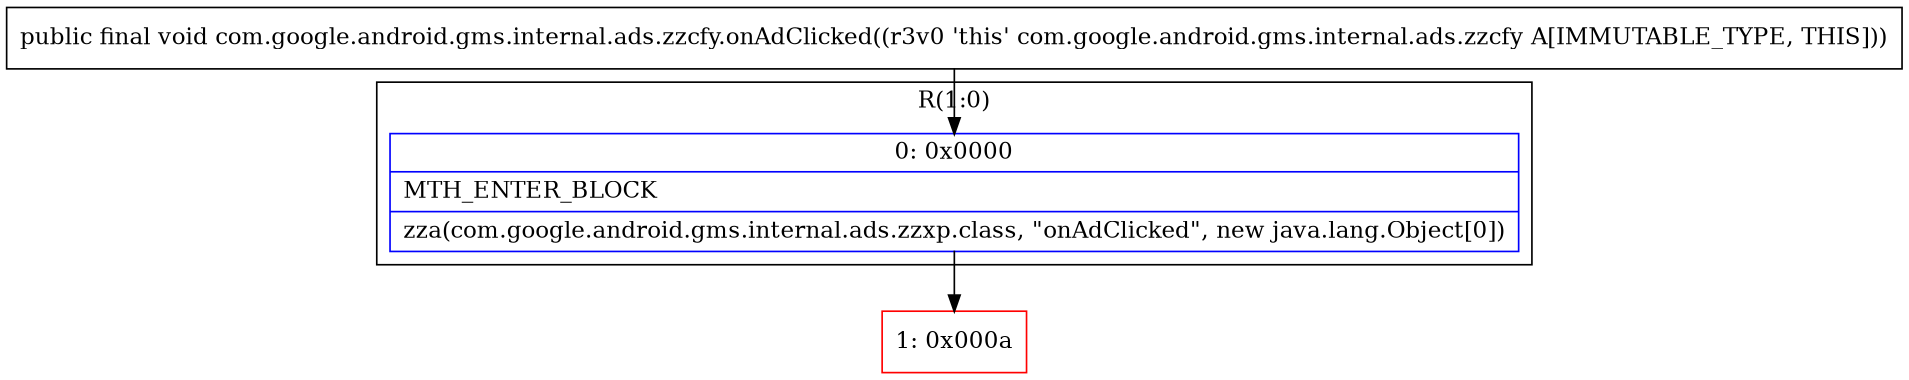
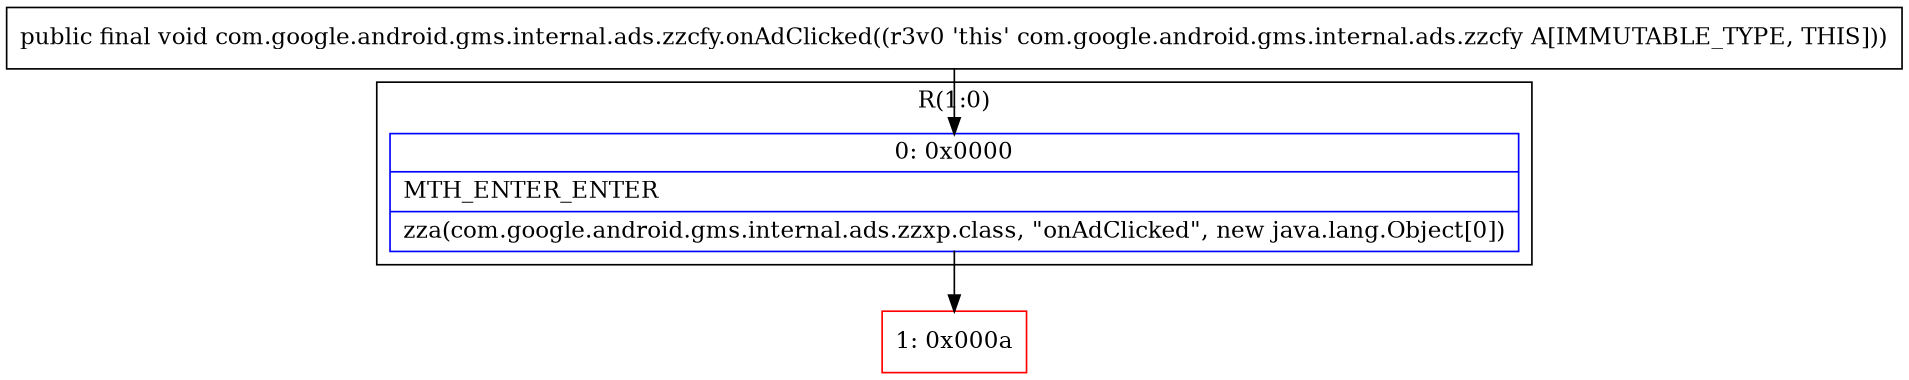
(531, 191) -> (531, 191)
